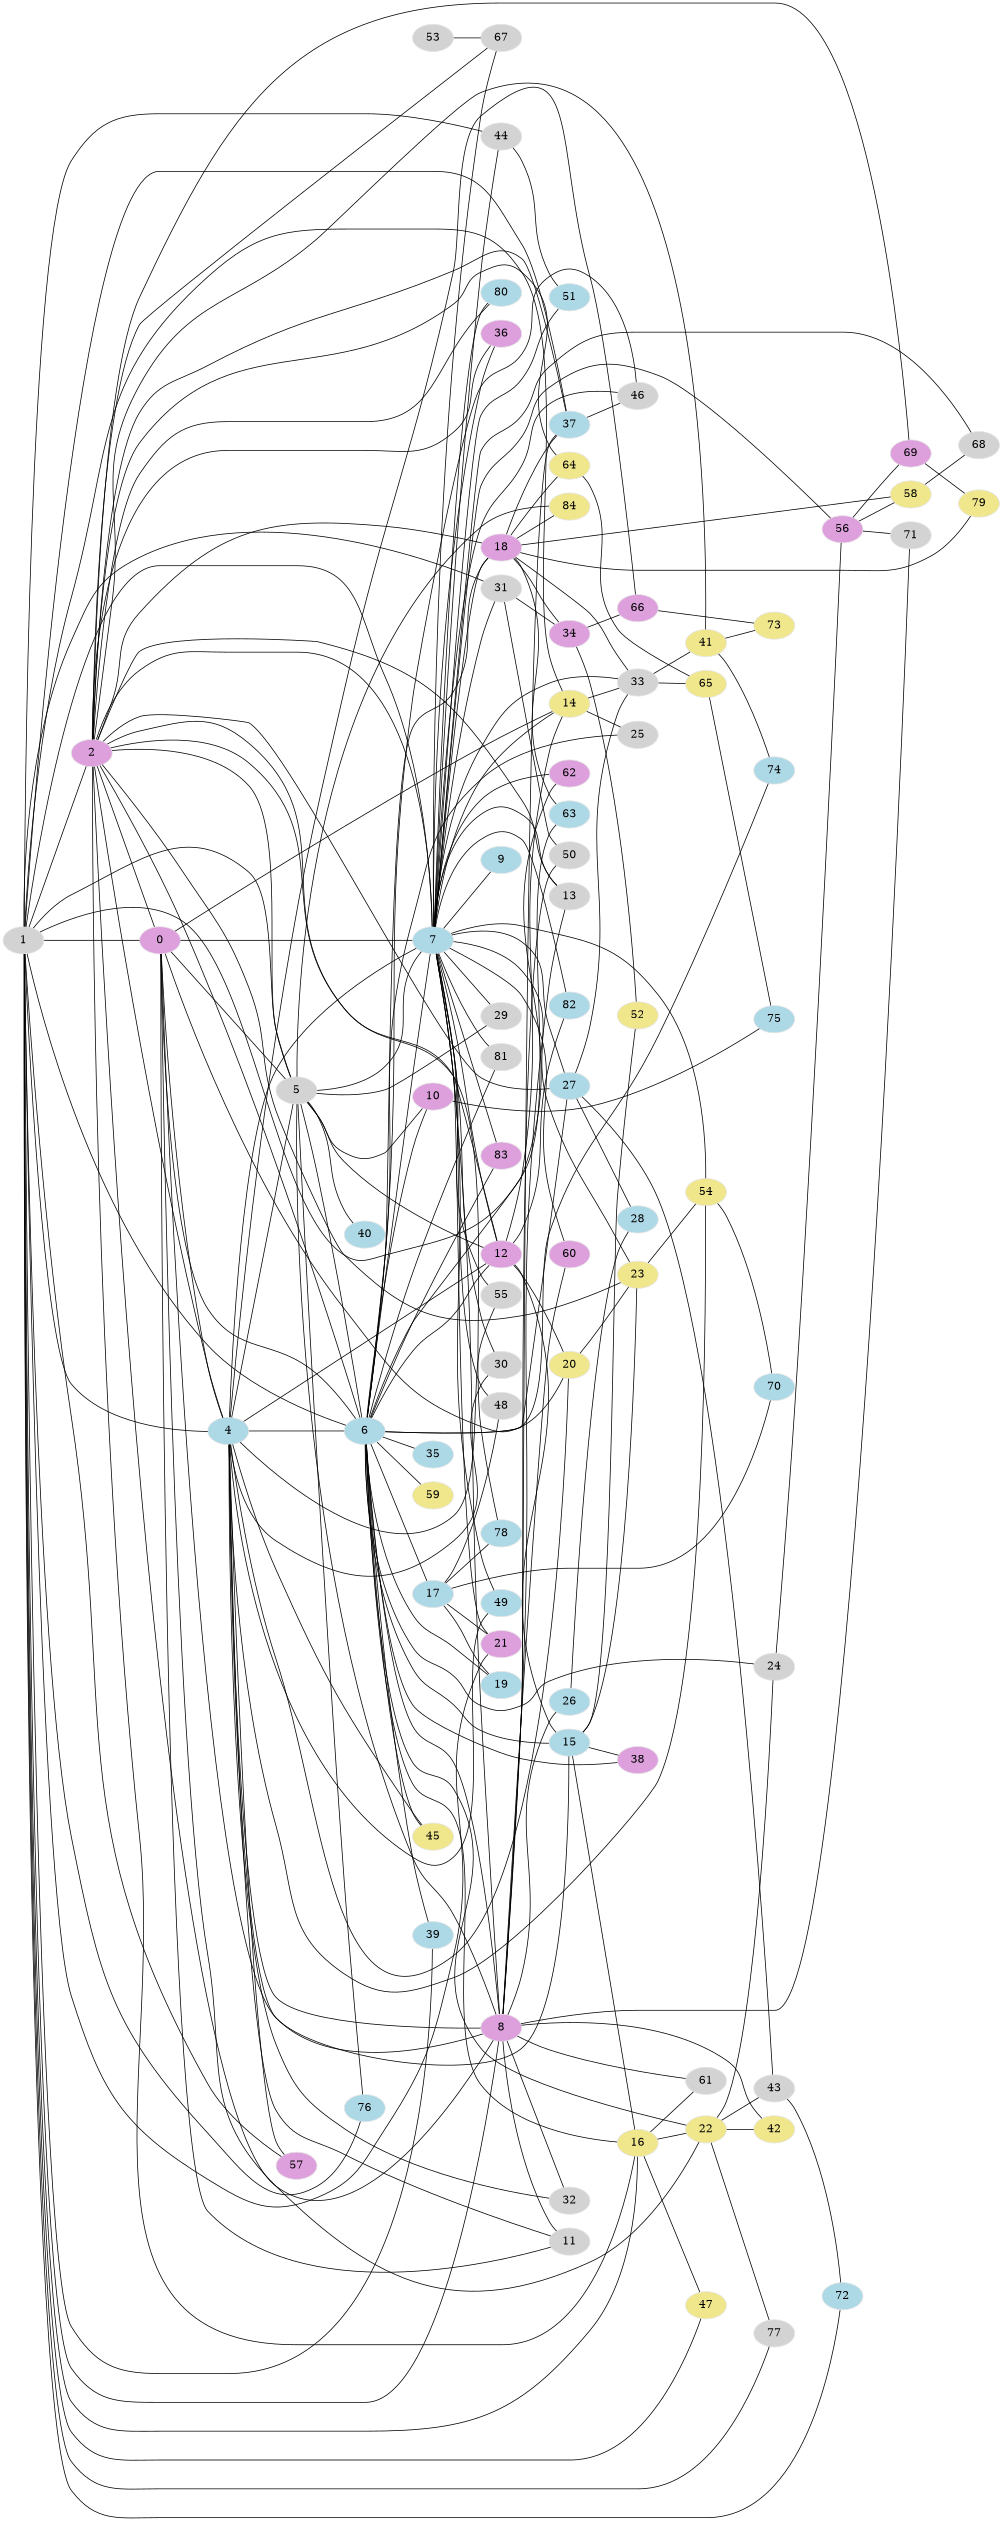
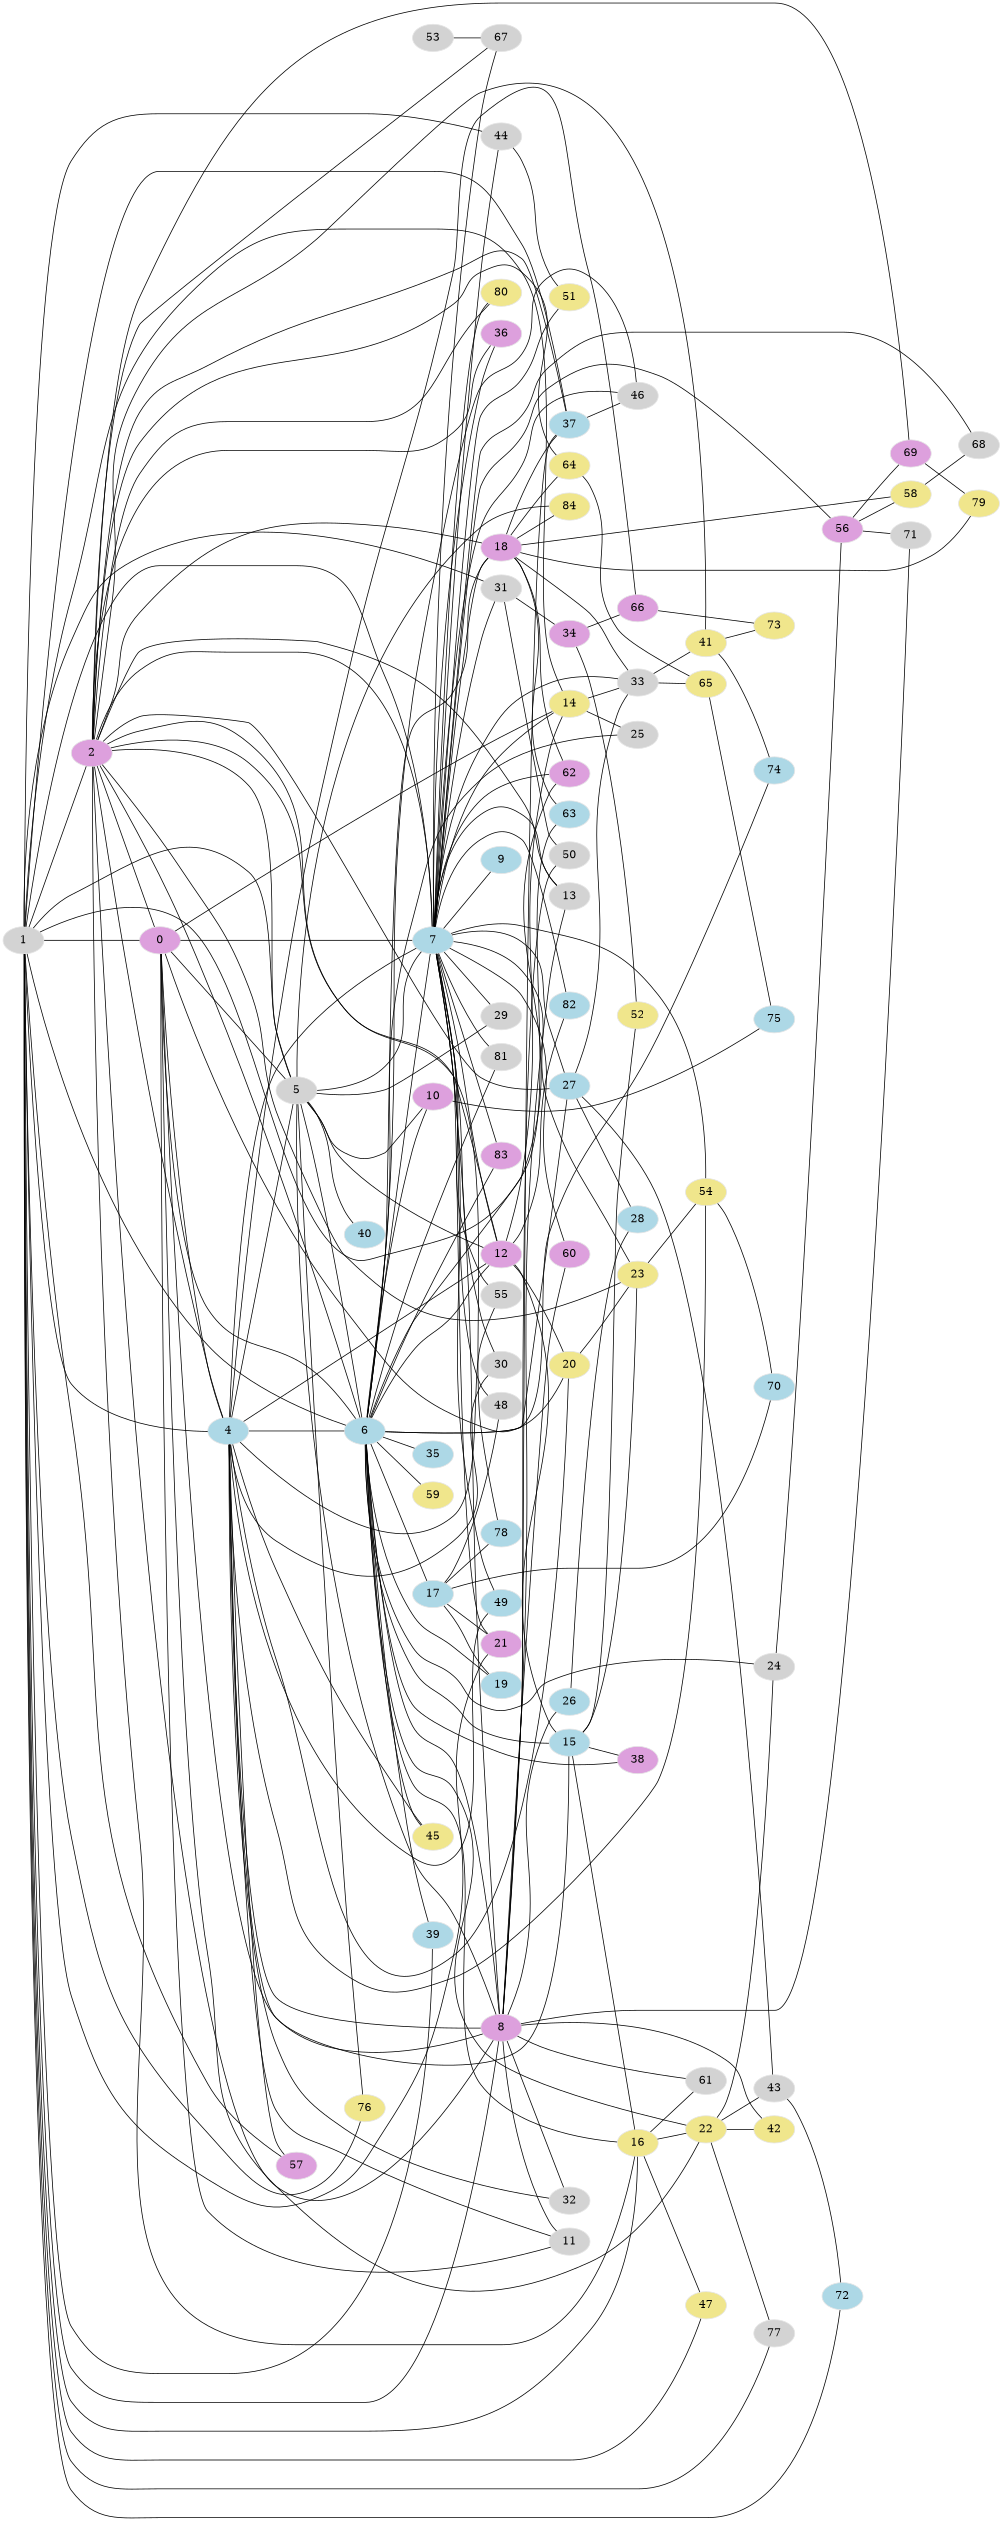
(501, 293) -> (501, 293)
(570, 297) -> (570, 297)
(533, 583) -> (541, 674)
(365, 2108) -> (365, 2108)
